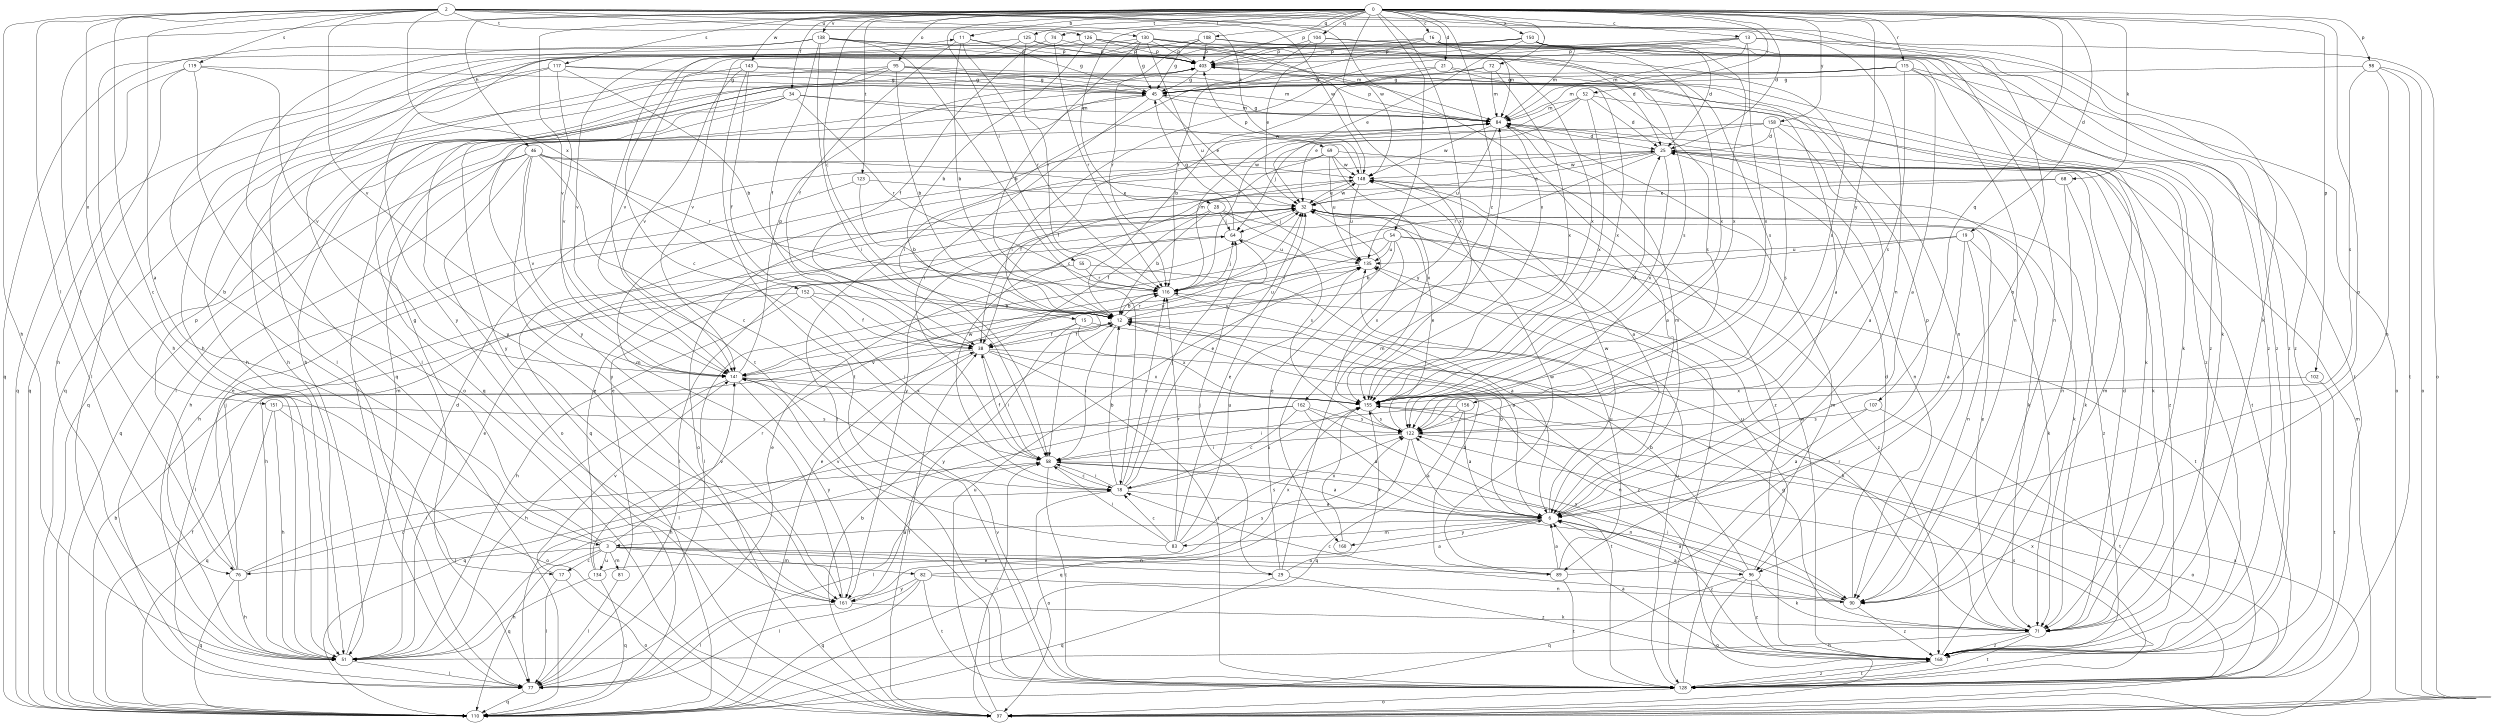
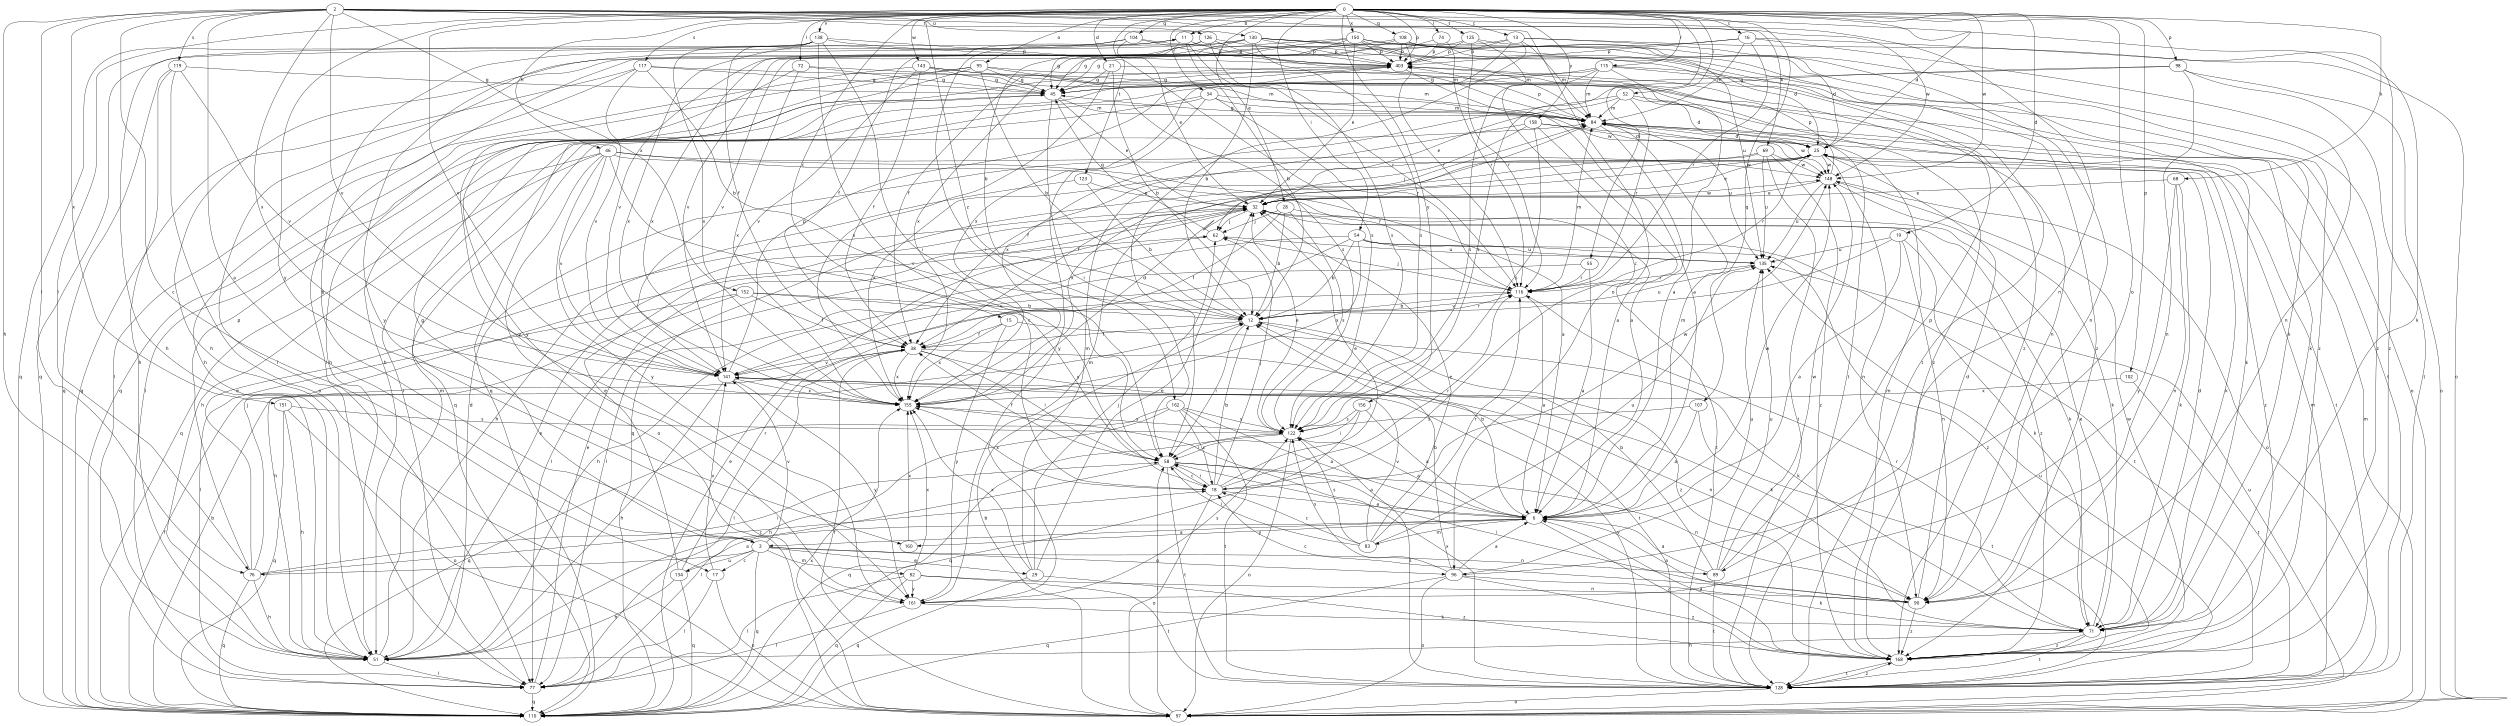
(1233, 236) -> (1215, 236)
(905, 377) -> (1078, 377)
(1784, 490) -> (1772, 490)
(621, 575) -> none
